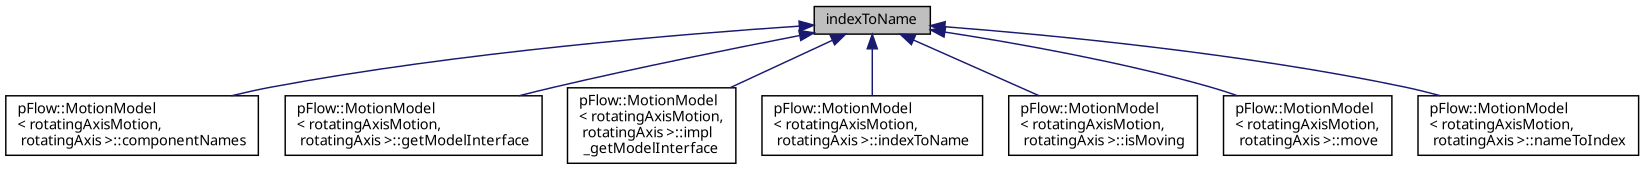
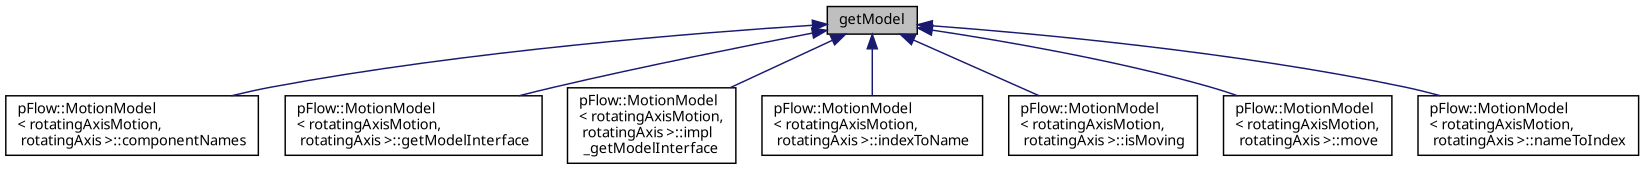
(872, 20) -> (872, 20)
